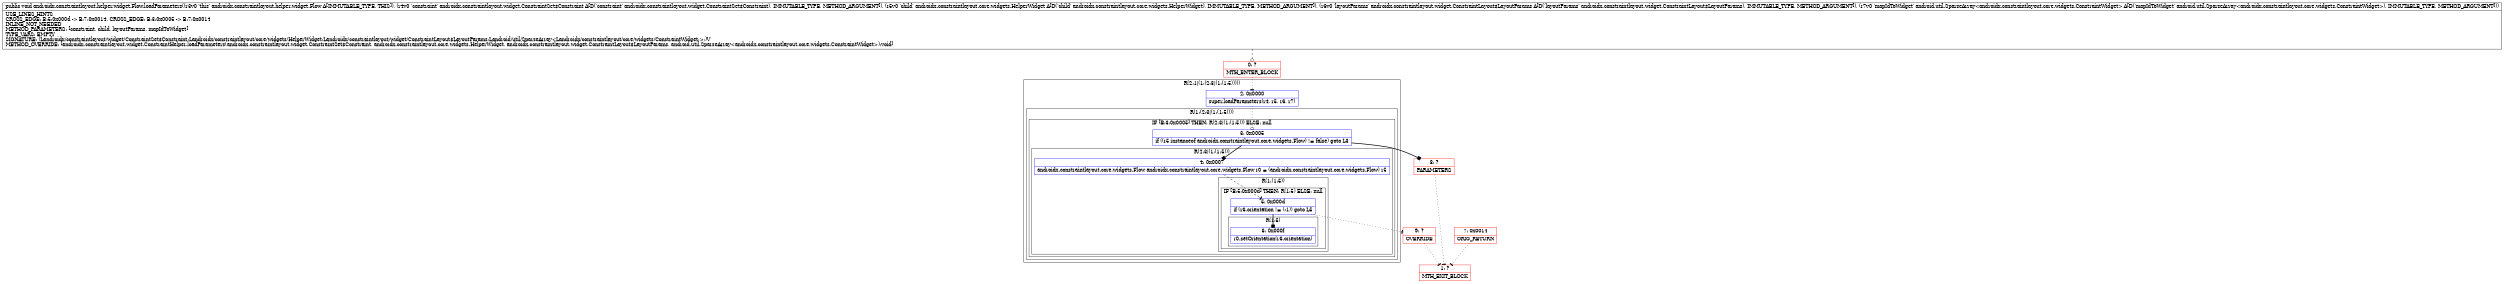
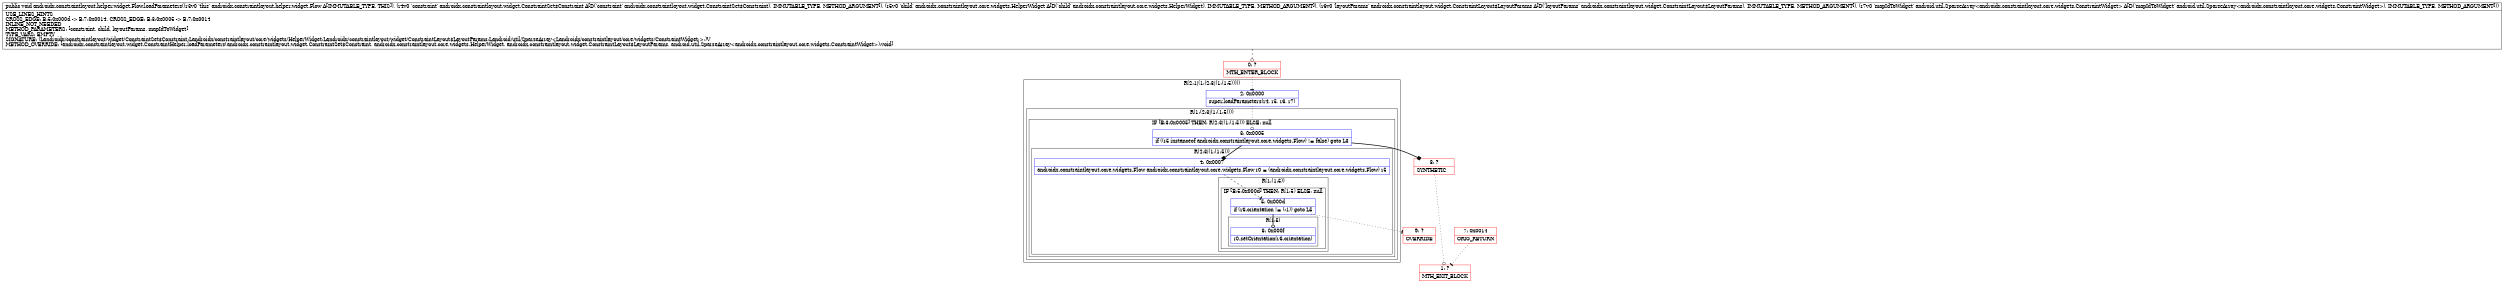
(1434, 171) -> (1432, 171)
(1439, 218) -> (1439, 218)
(1273, 219) -> (1273, 219)
(1432, 253) -> none
